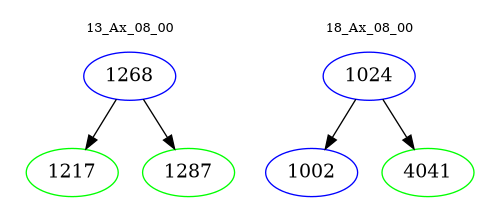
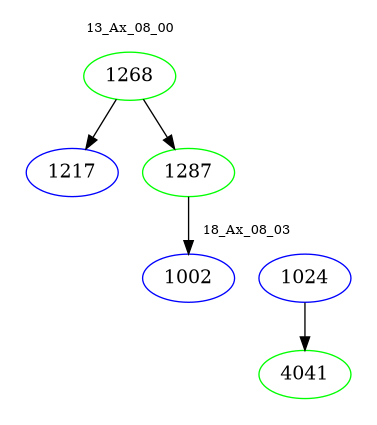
(370, 29) -> (247, 231)
(130, 76) -> (130, 76)
(344, 118) -> (189, 226)
(72, 173) -> (72, 173)
